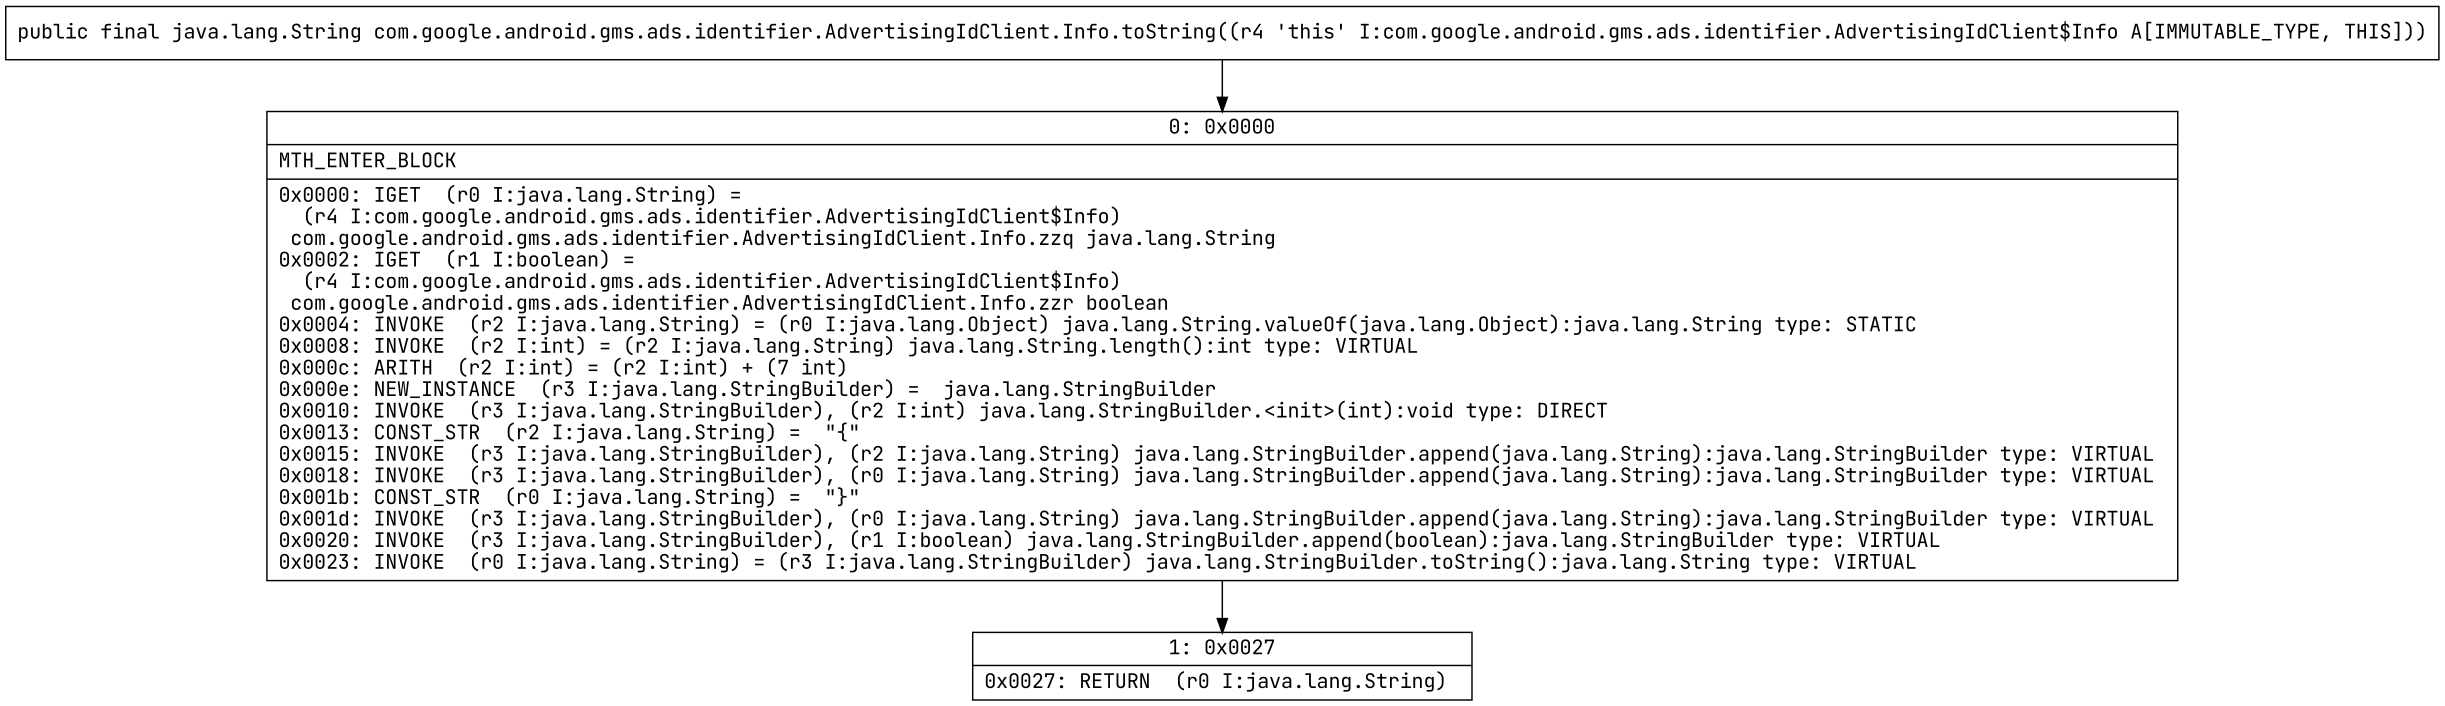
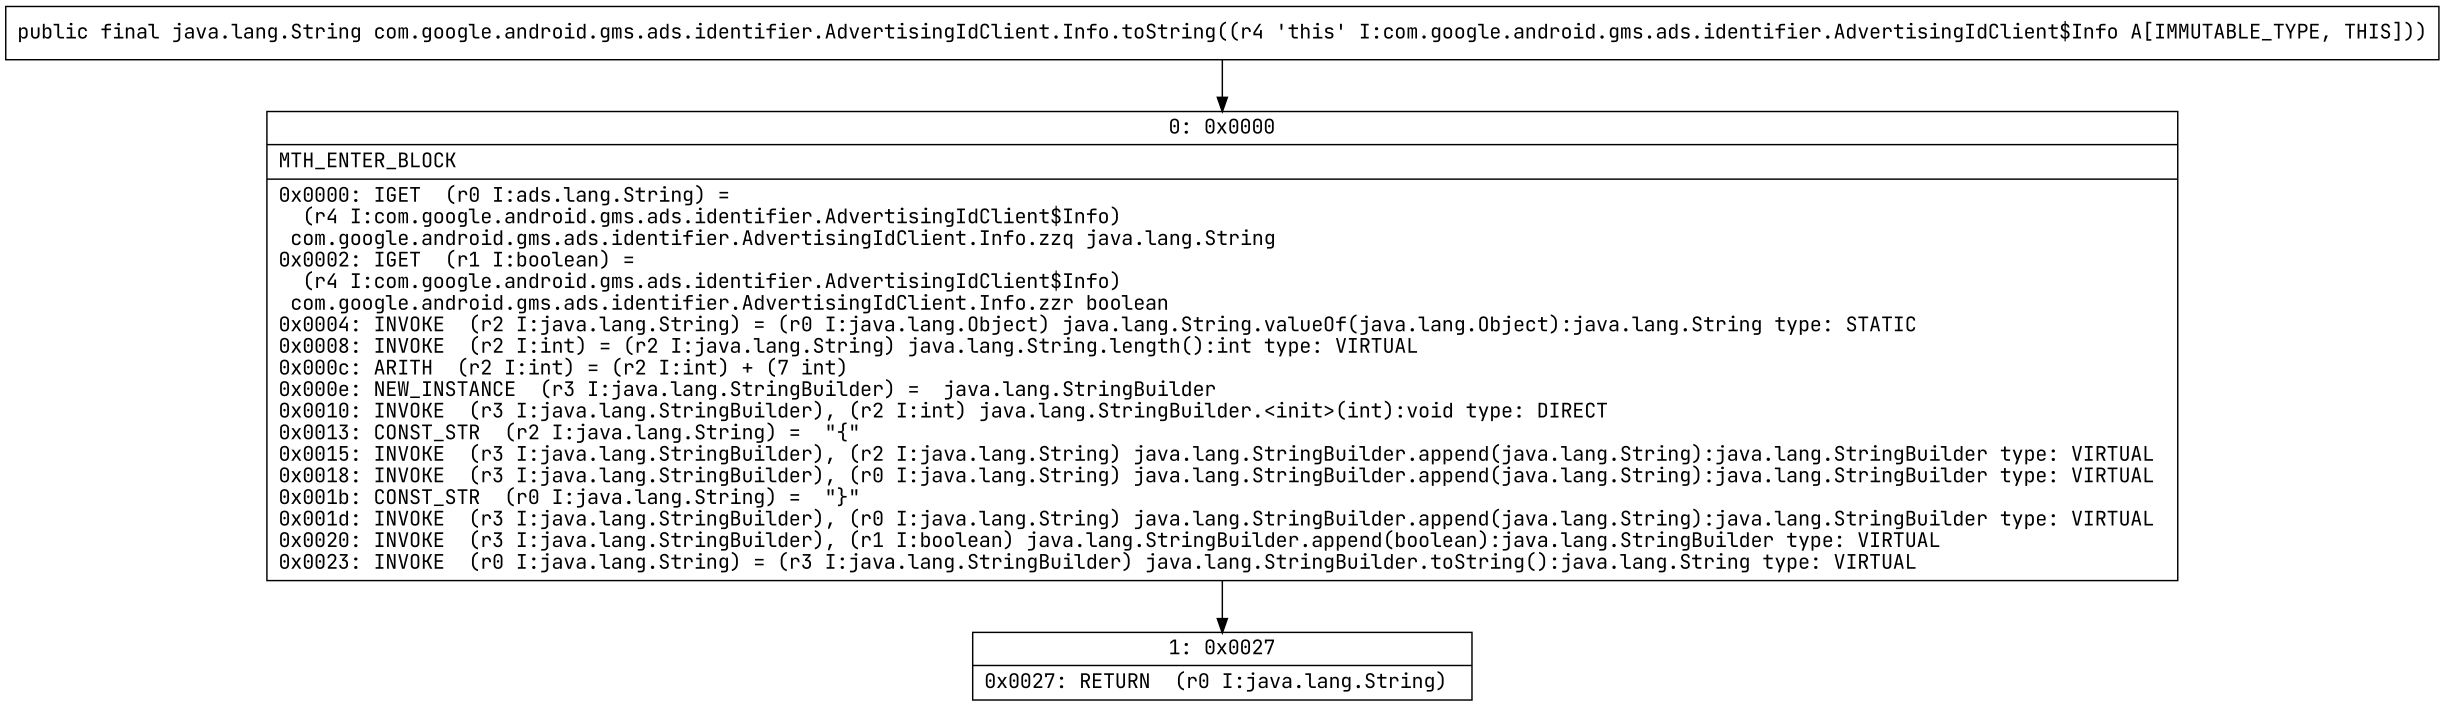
(517, 196) -> (510, 196)
